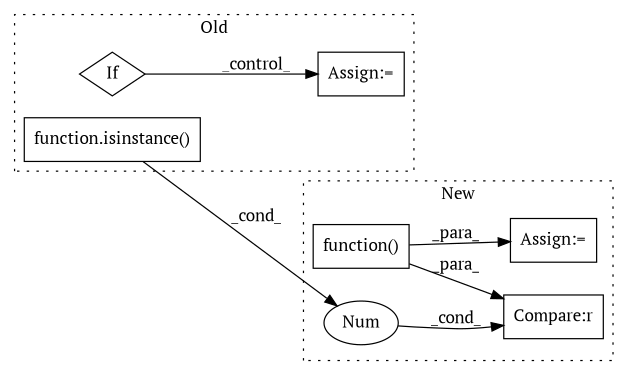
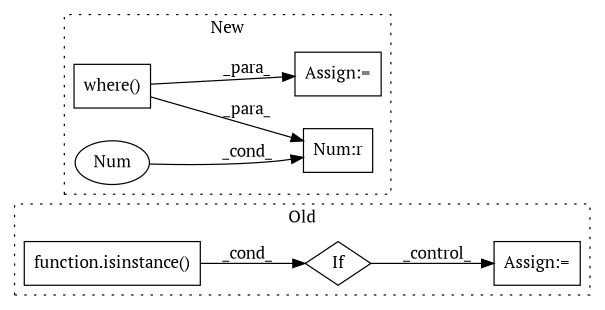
(235, 230) -> (247, 263)
(361, 246) -> (112, 86)
(554, 317) -> (338, 151)
